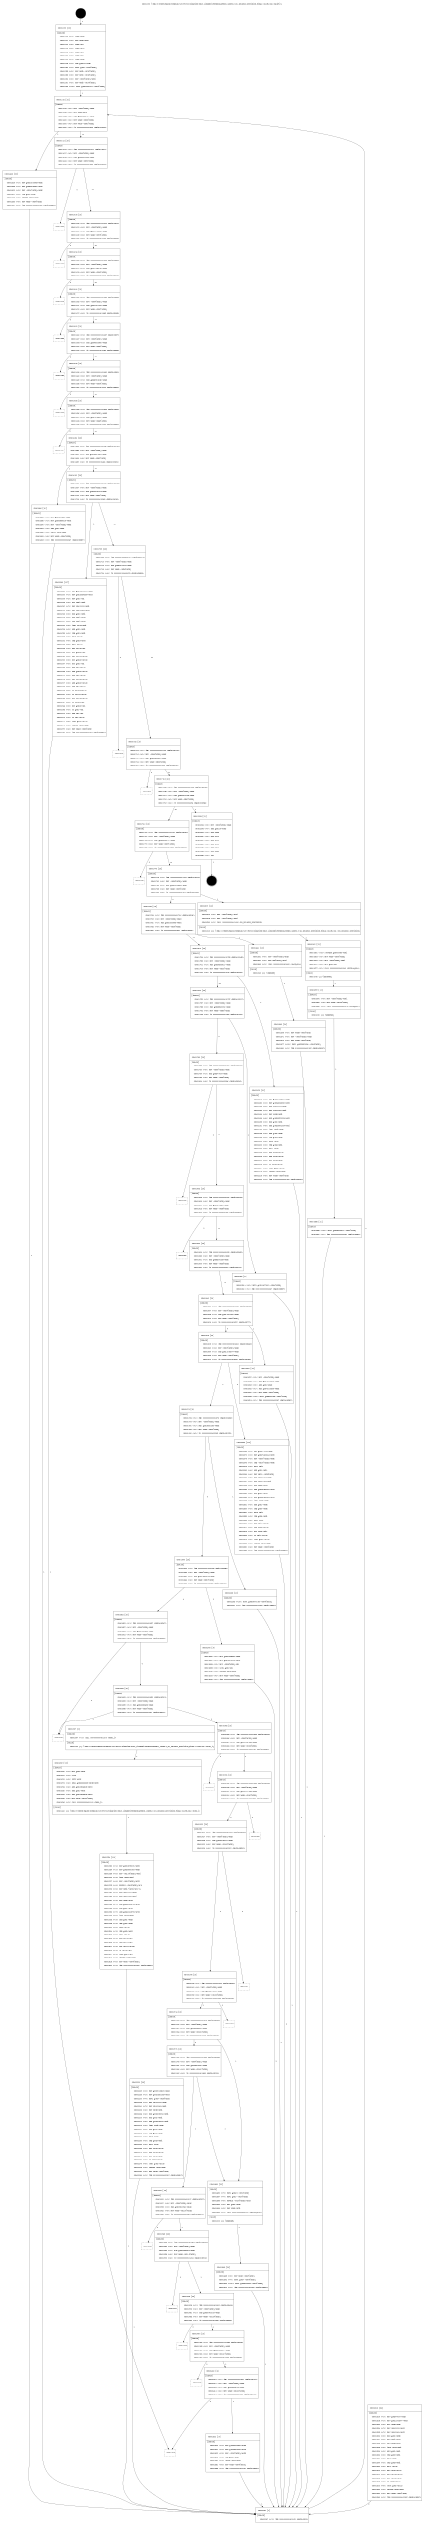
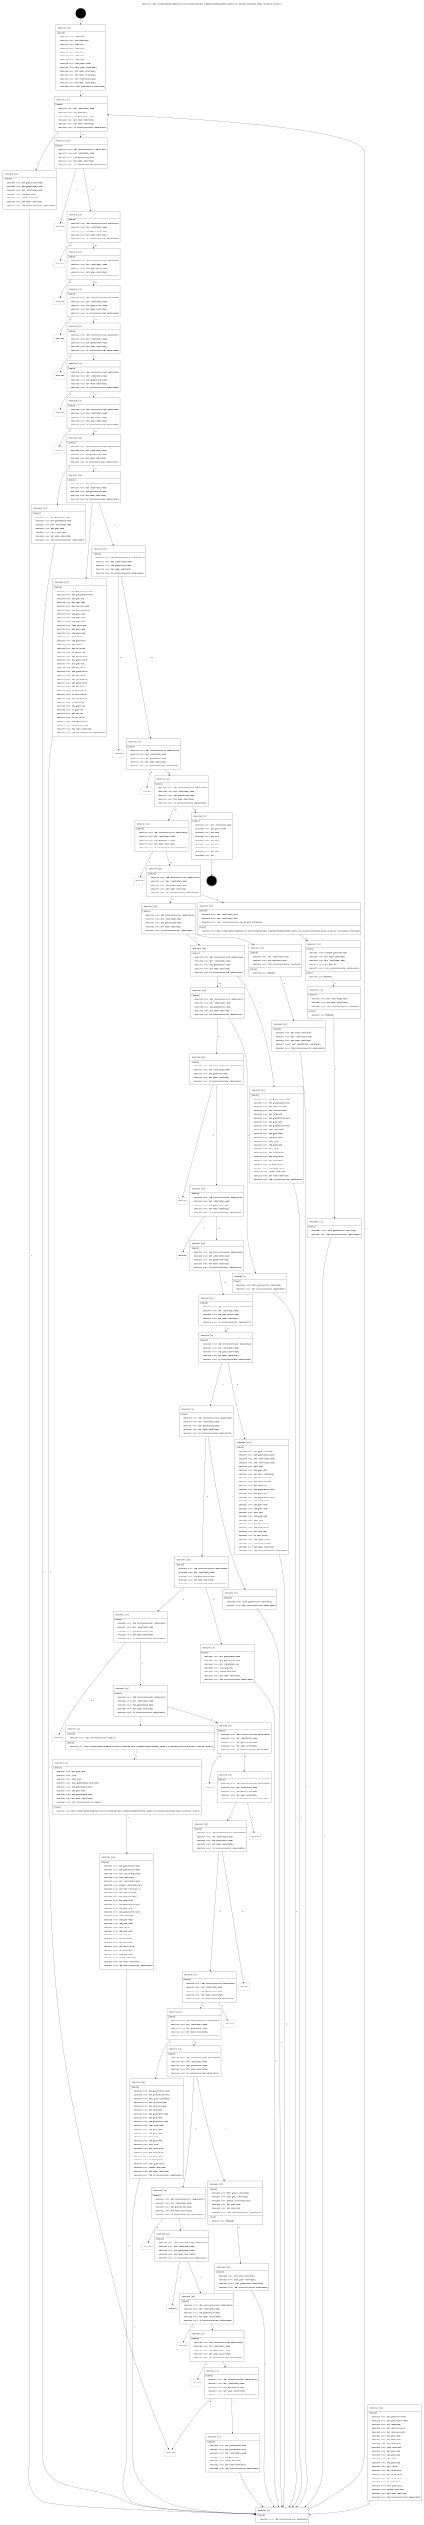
(266, 1385) -> none
(83, 1721) -> (140, 1720)
(240, 2107) -> (161, 2058)
